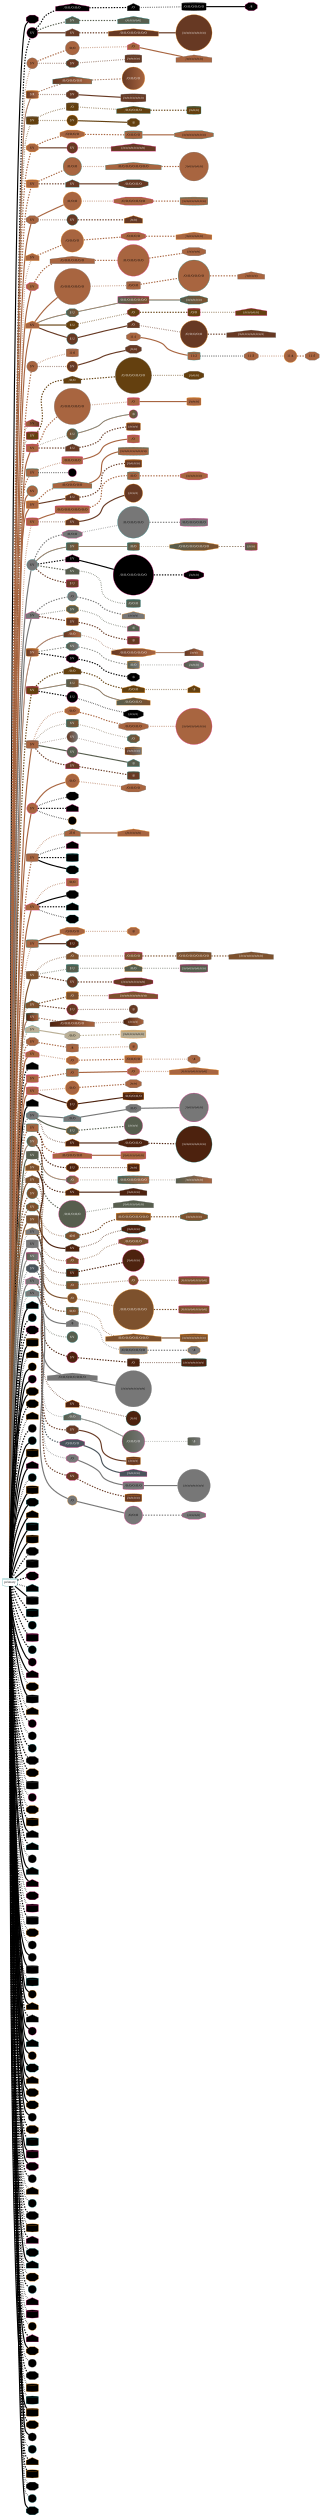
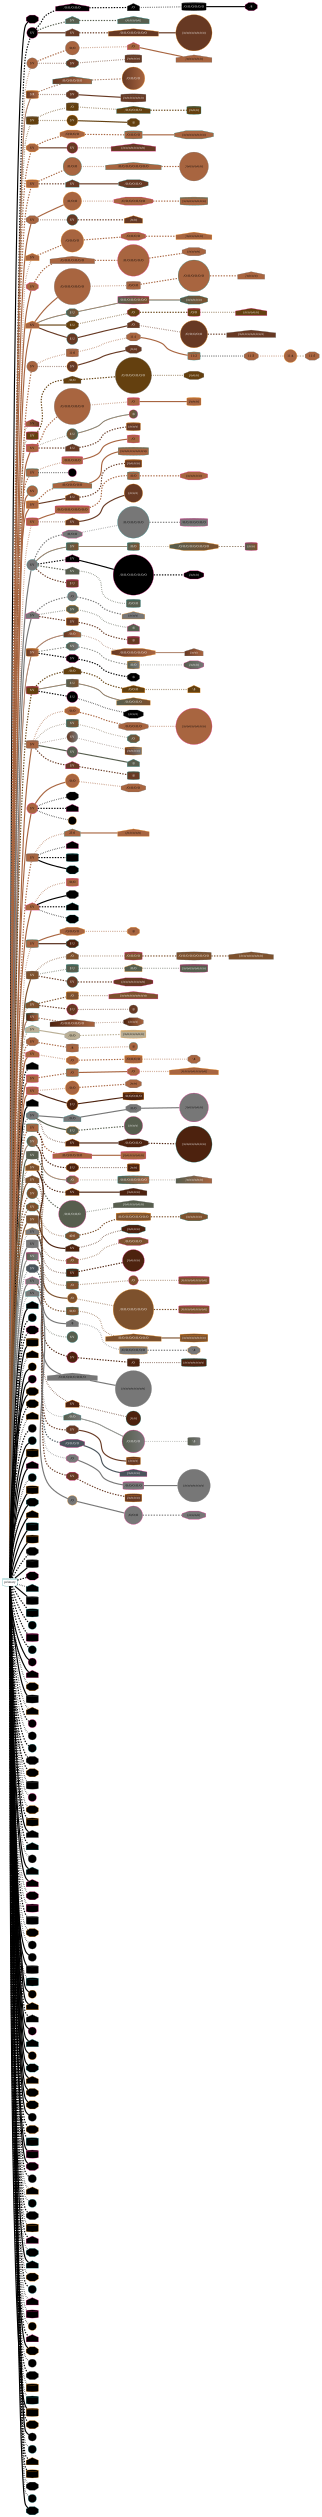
none -> (102, 344)
(301, 356) -> (301, 356)
